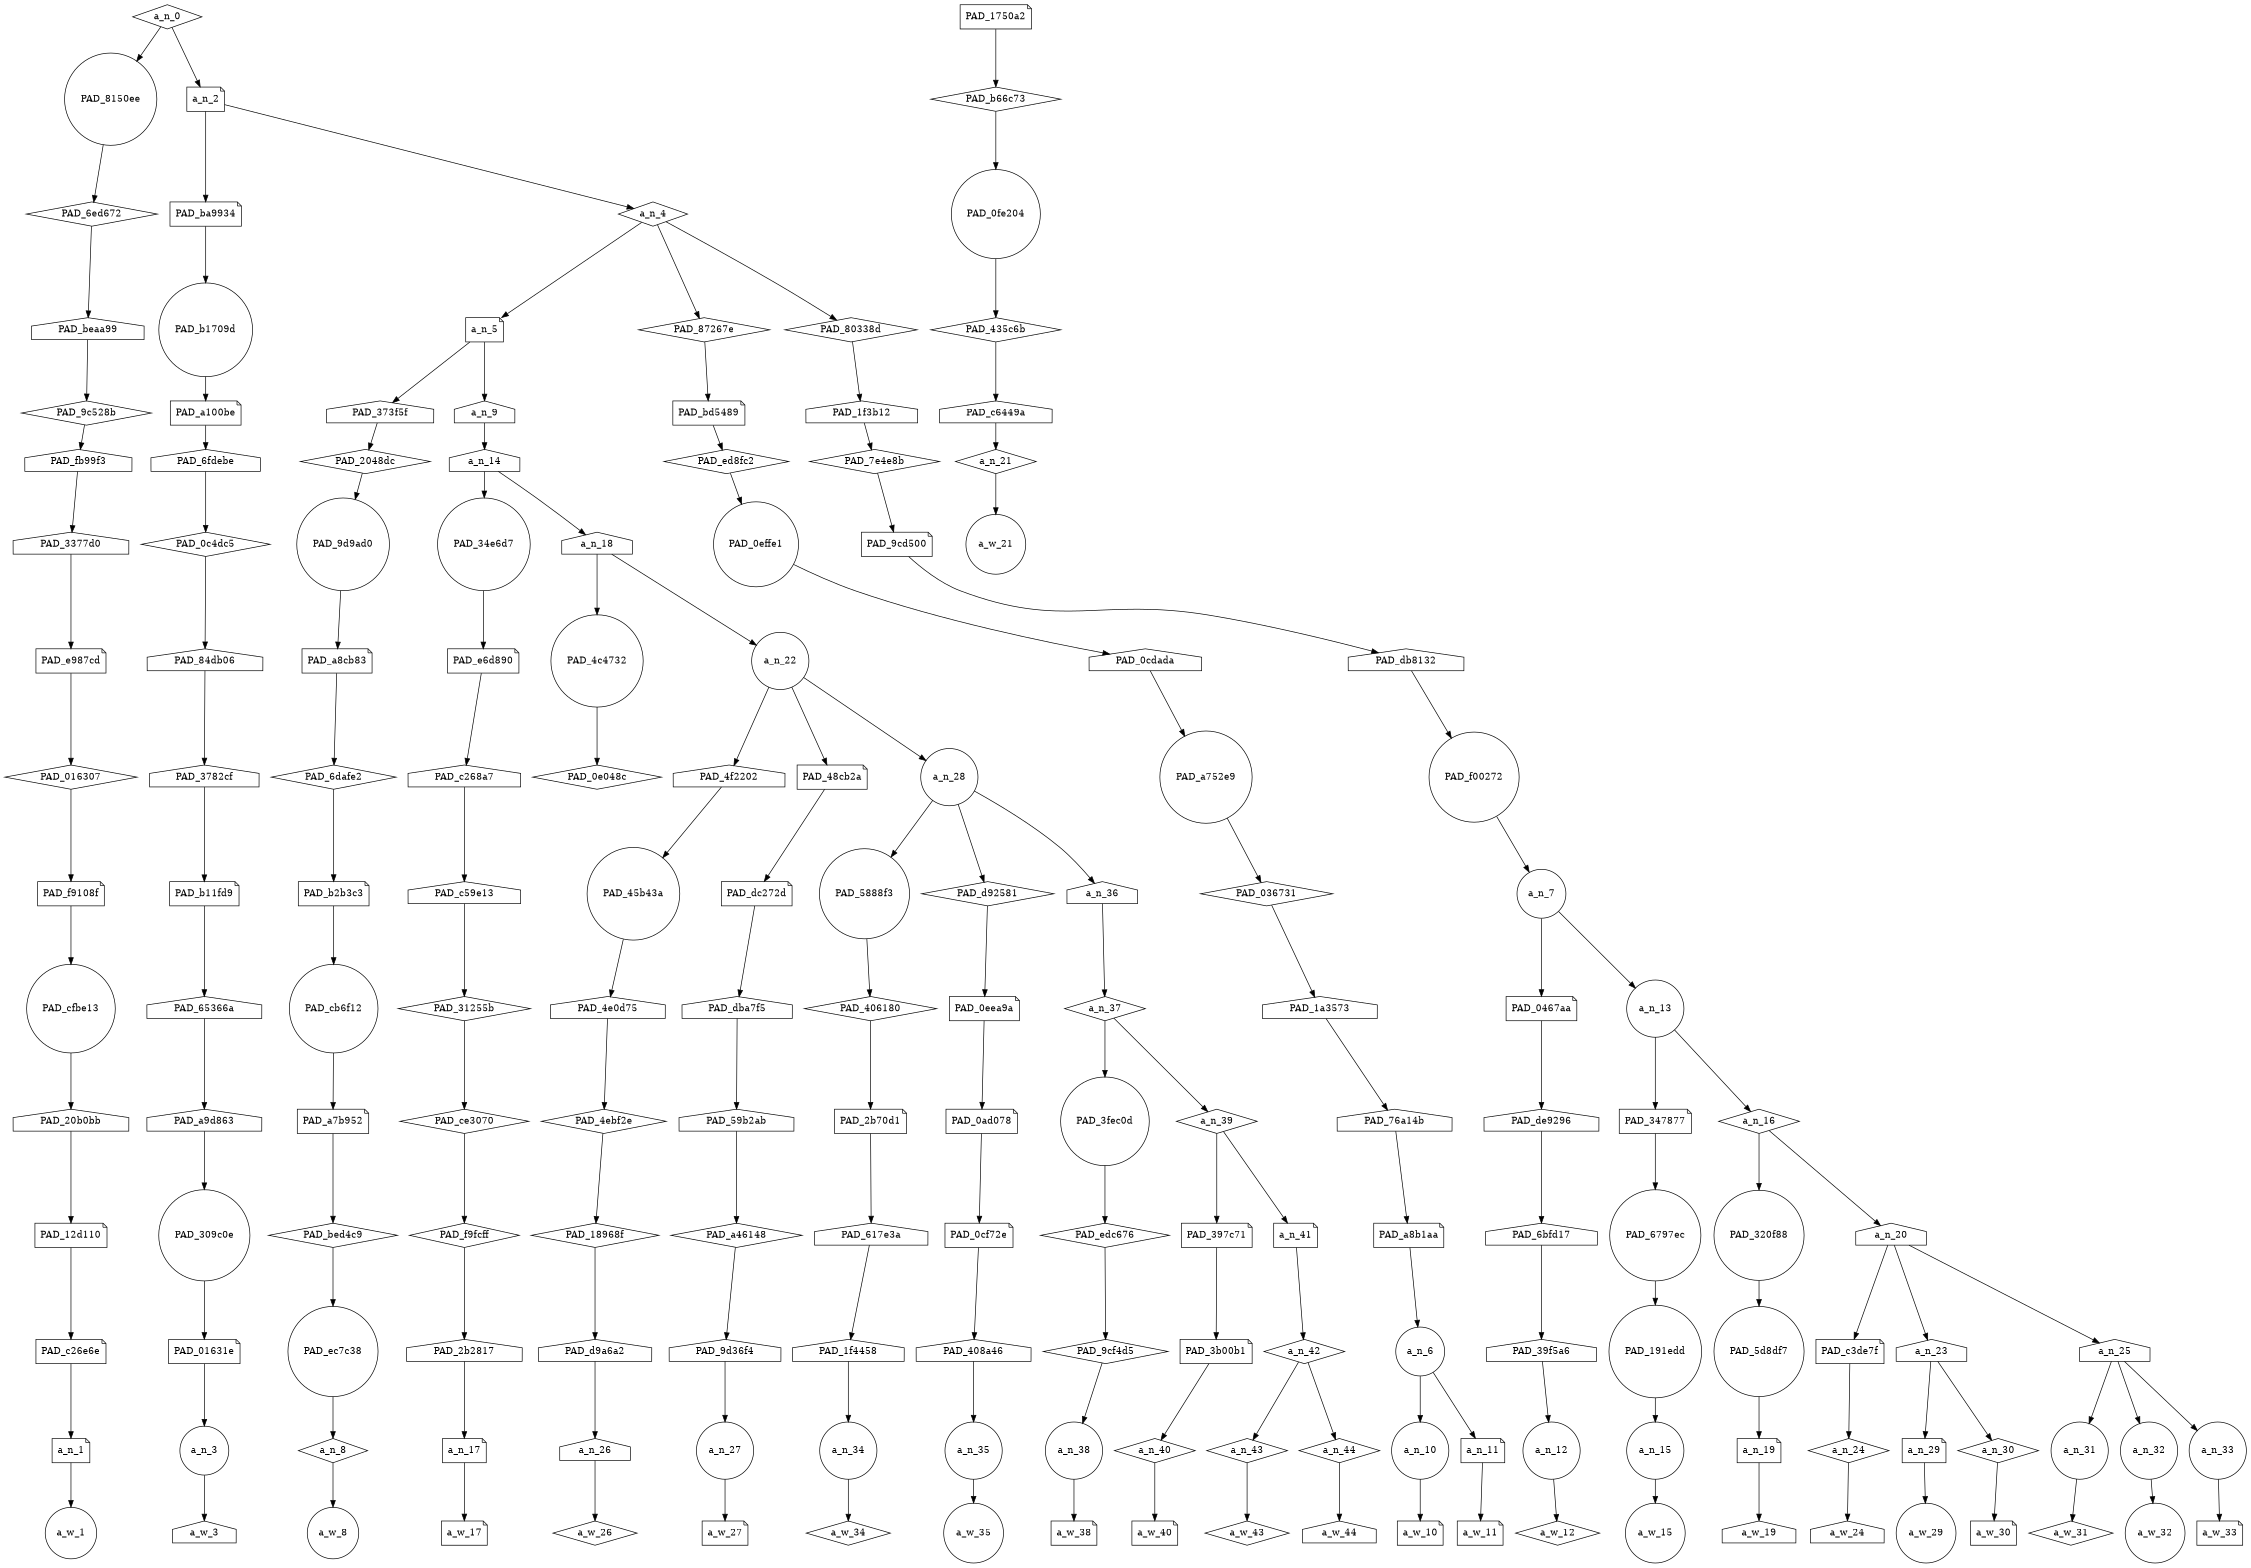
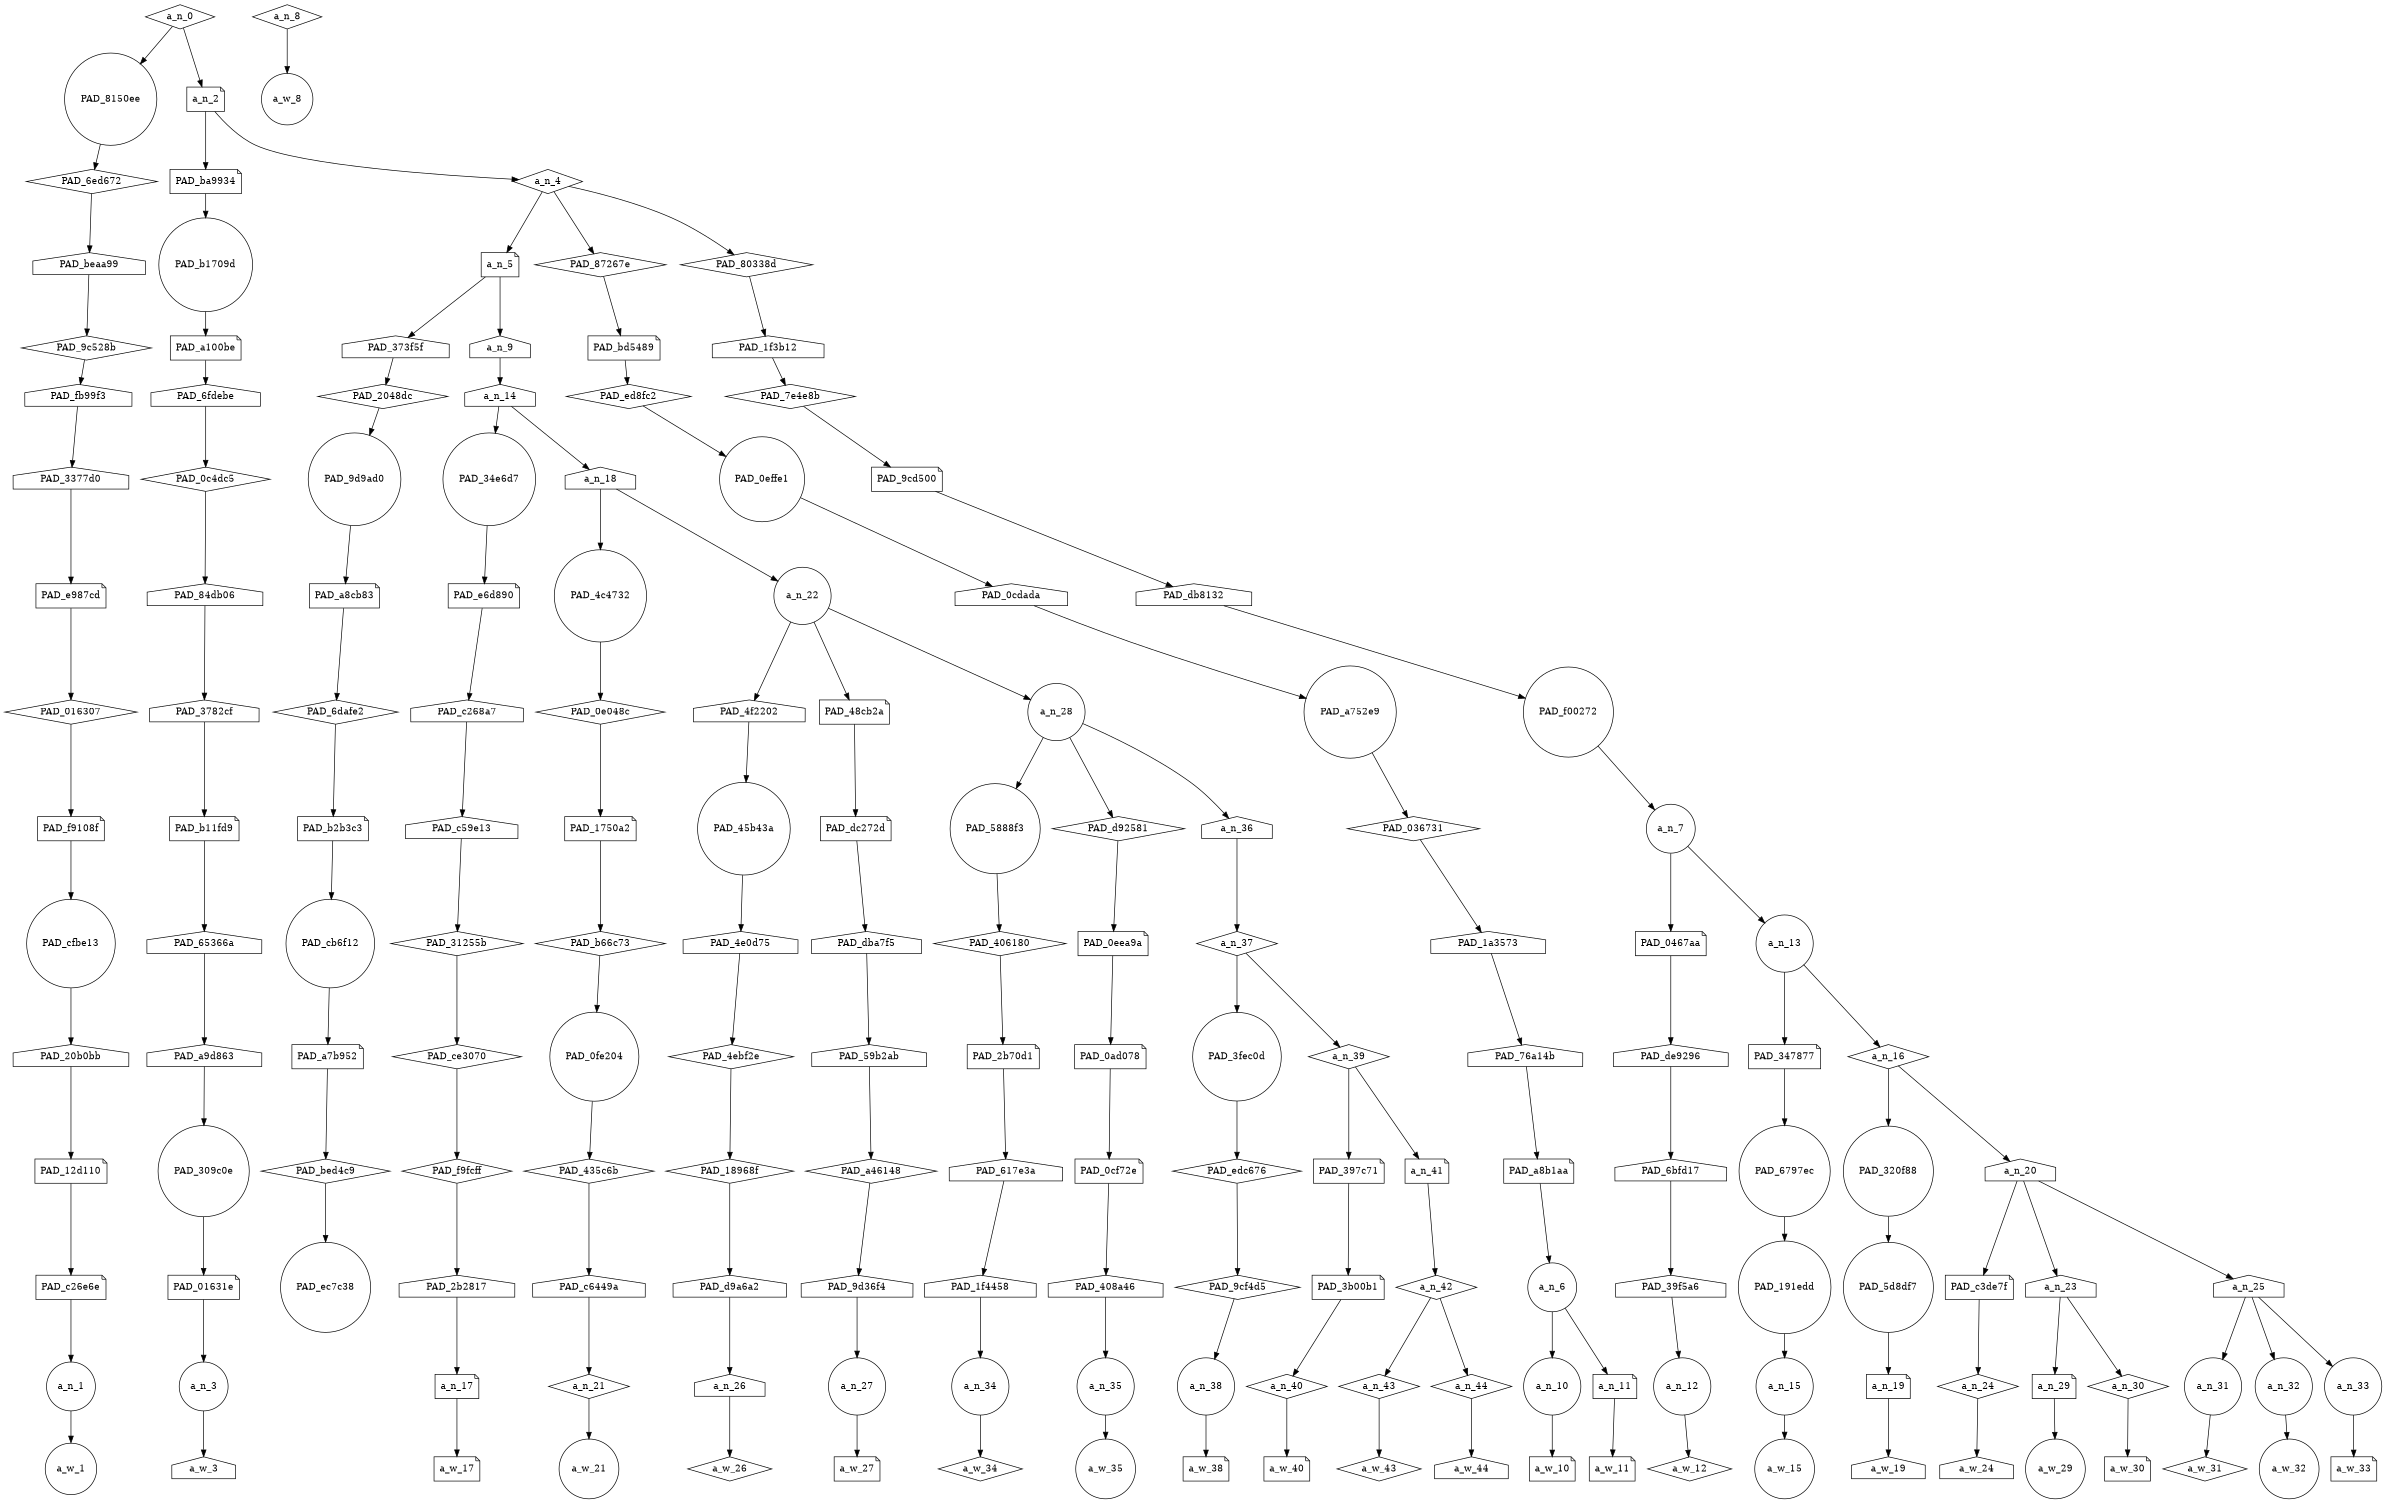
none -> (600, 767)
(333, 1414) -> none
(71, 1451) -> (71, 1386)
